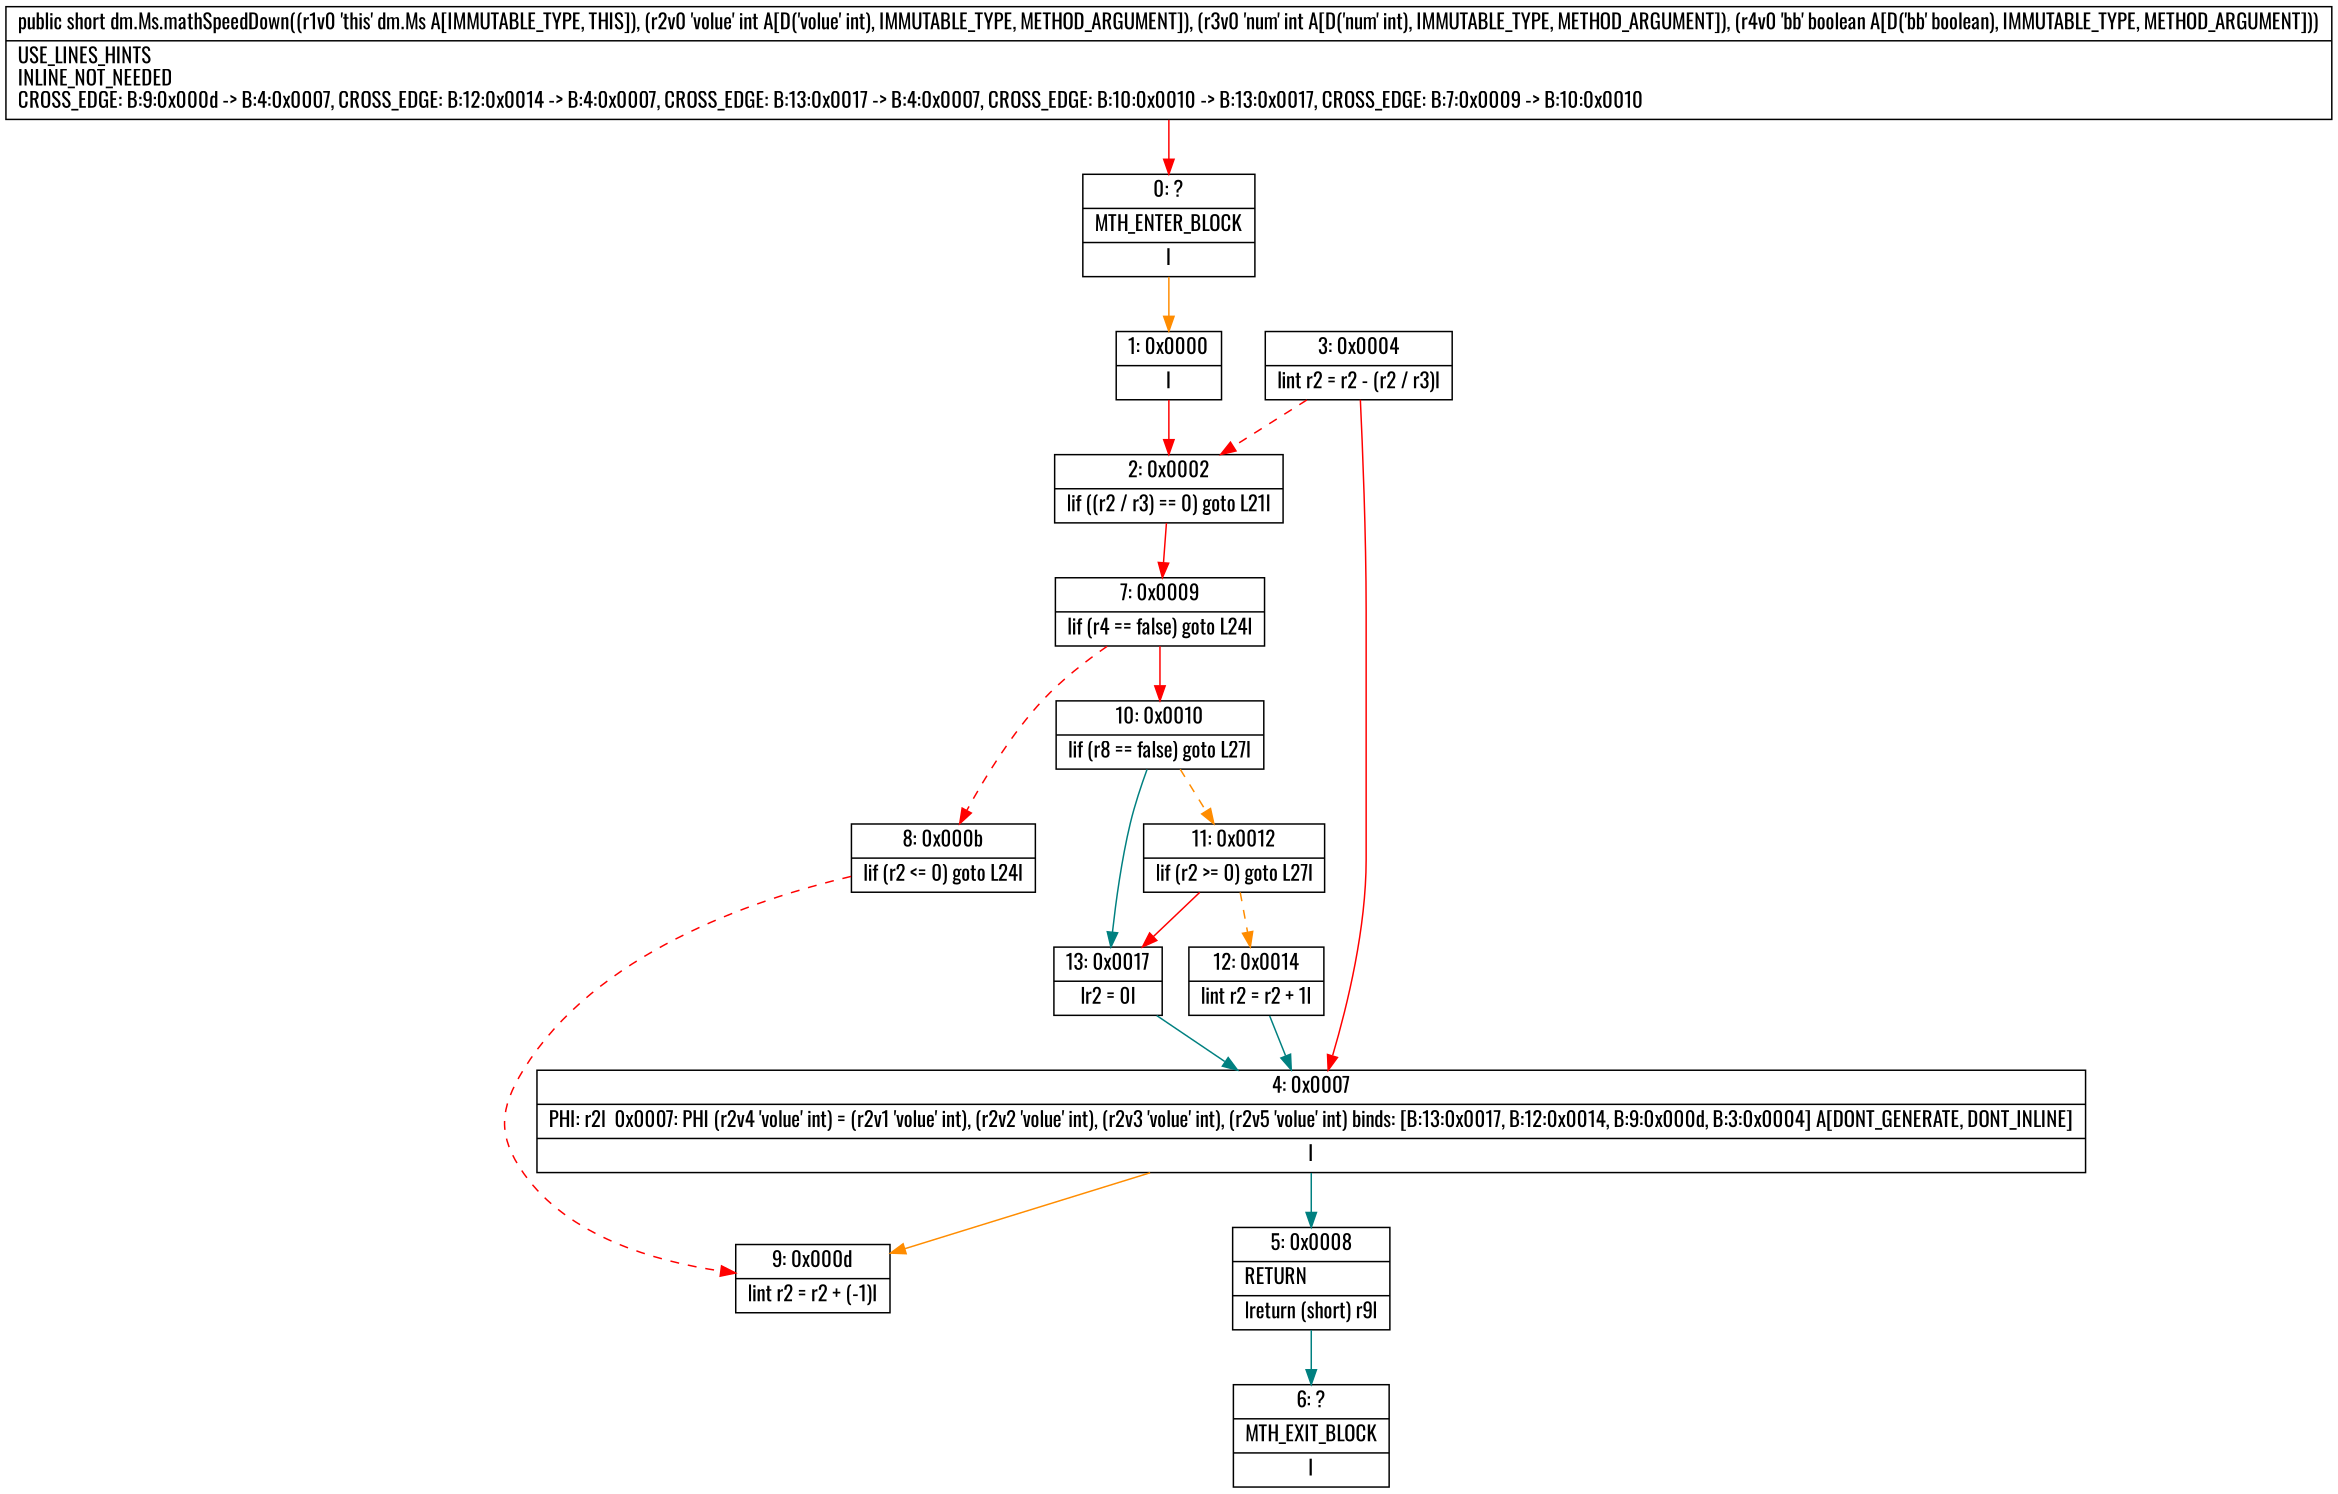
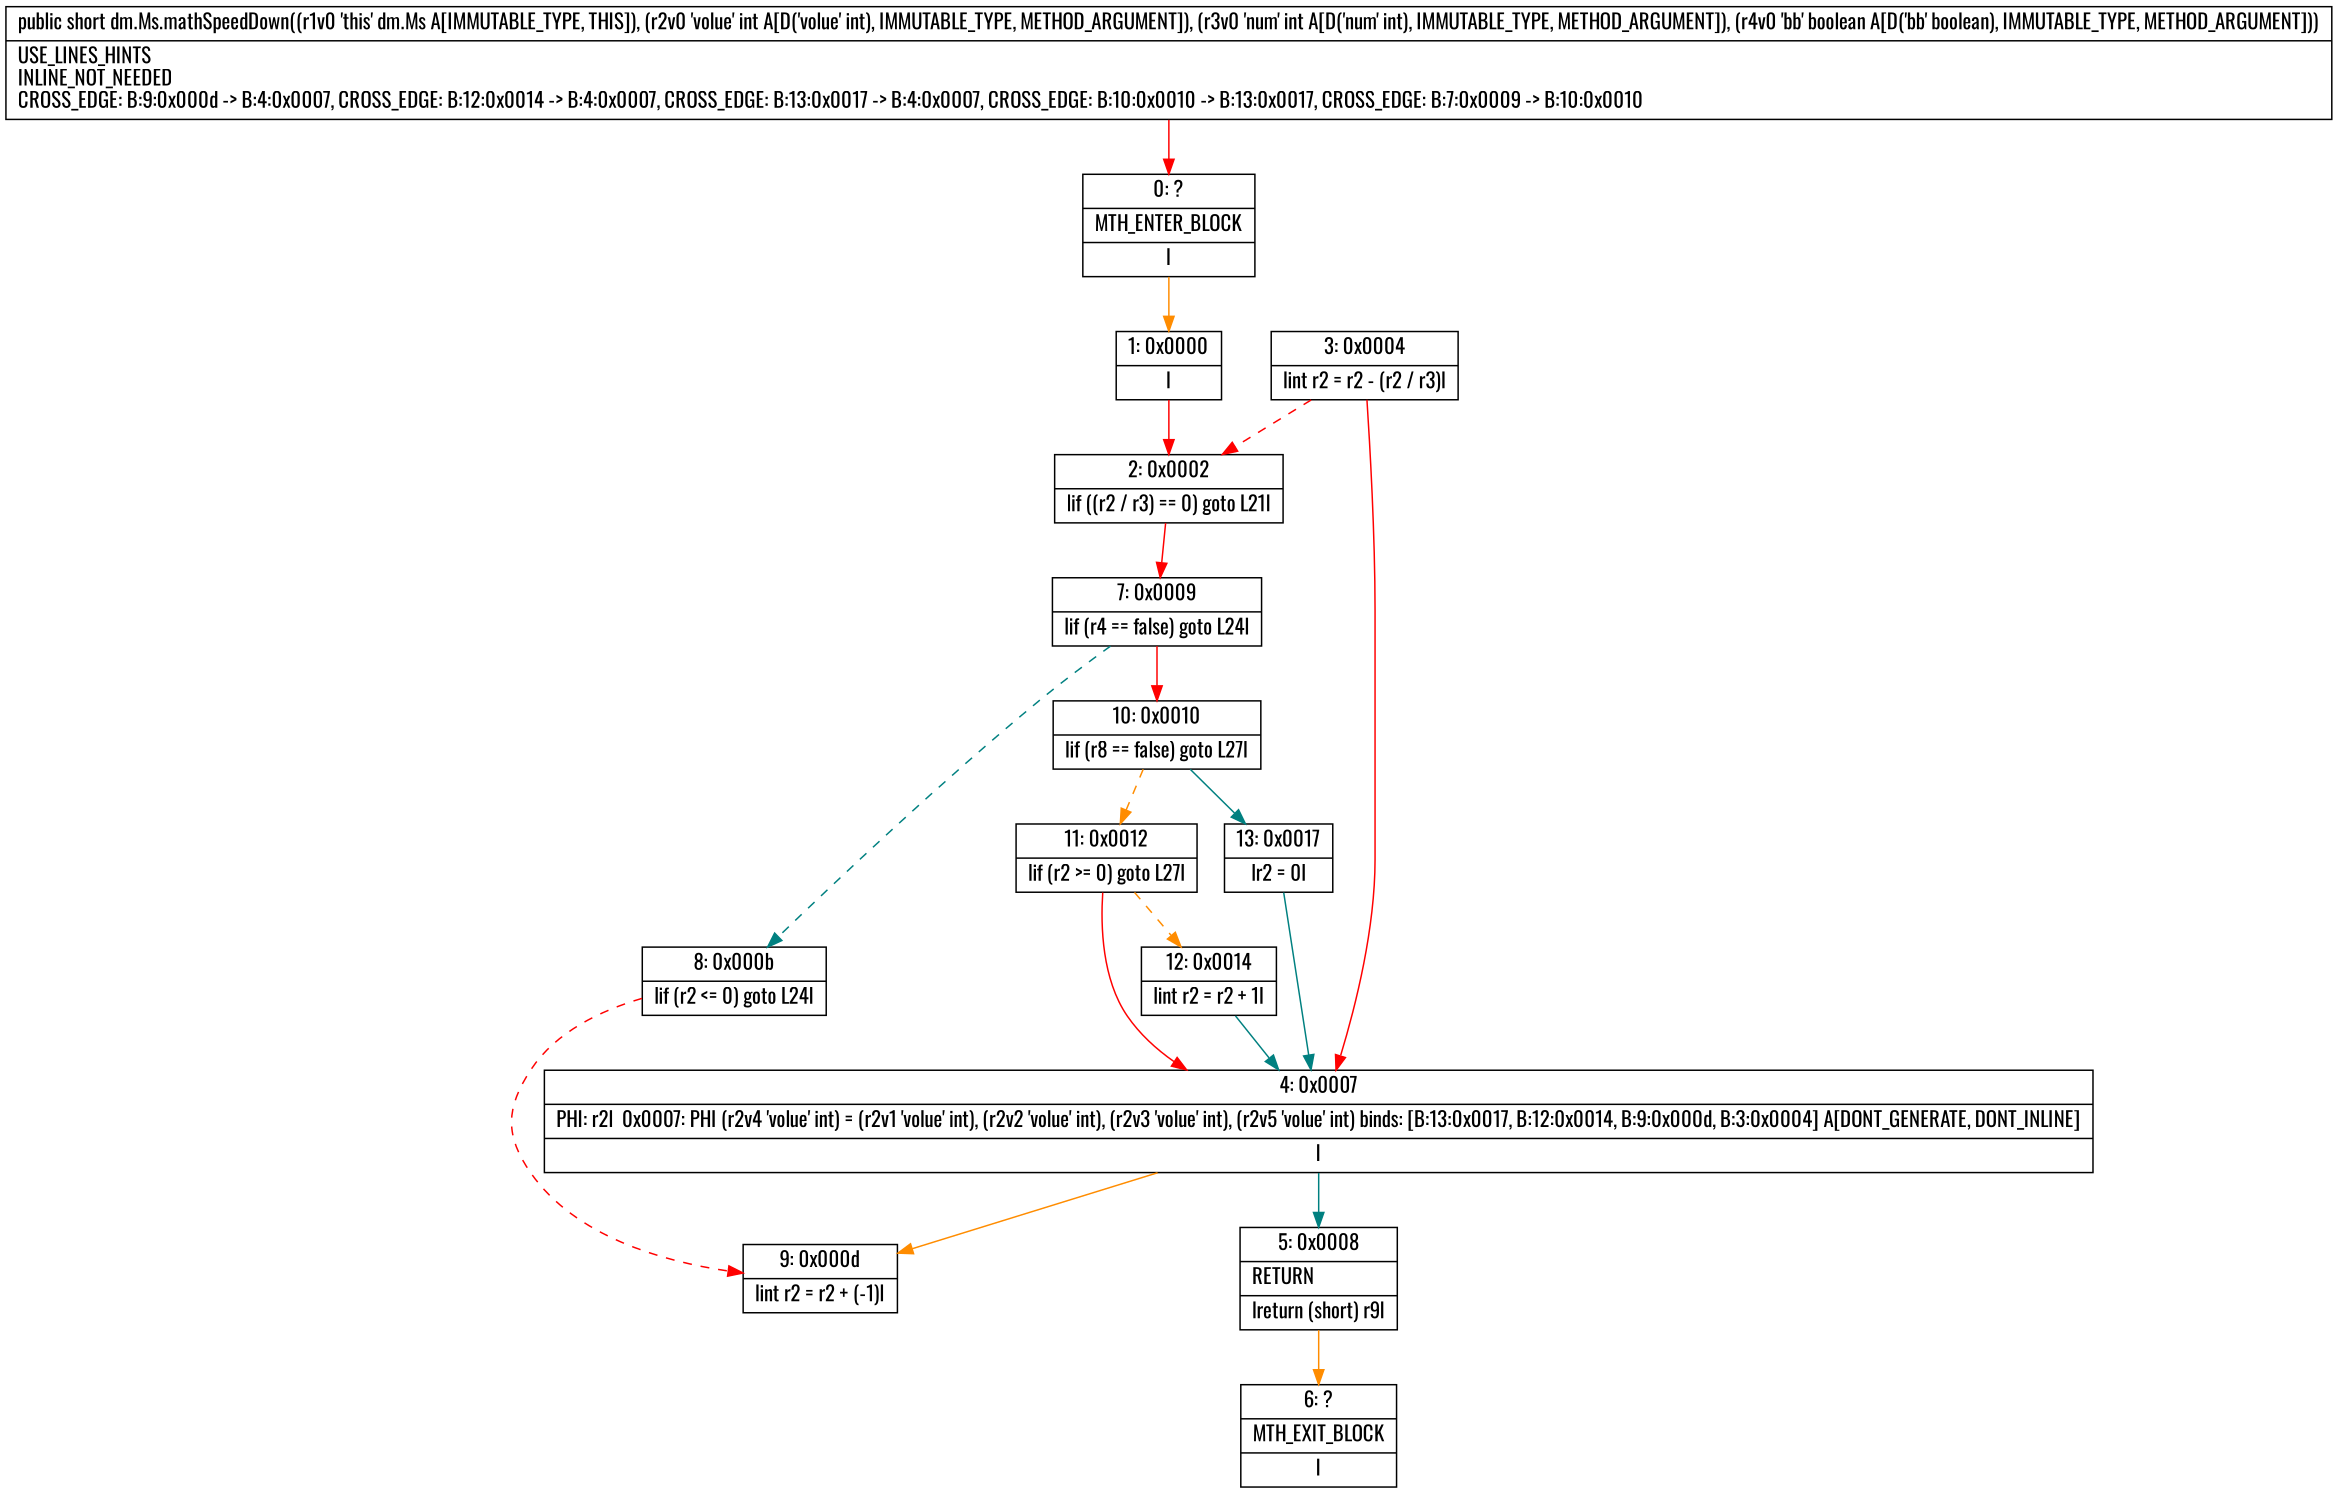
(1026, 719) -> (940, 786)
(1176, 915) -> (1113, 988)
(1311, 1350) -> (1319, 1350)
